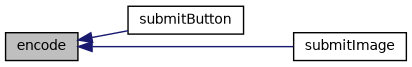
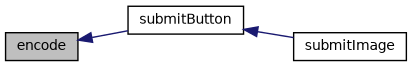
(193, 47) -> (276, 35)
